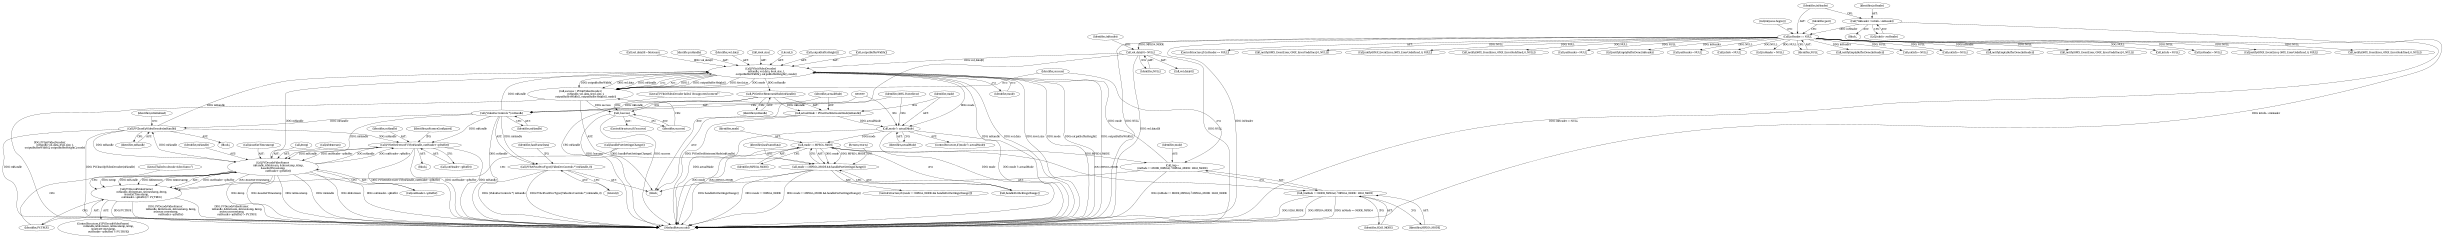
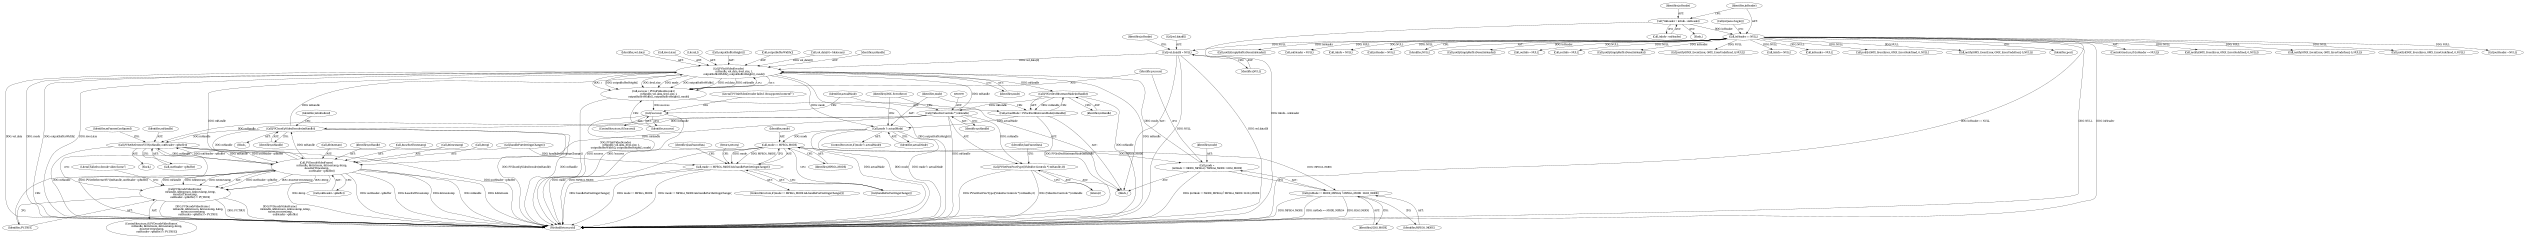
(1811, 29) -> (1908, 42)
(1152, 45) -> (1279, 45)
(1161, 62) -> (1176, 44)
(884, 107) -> none
none -> (1059, 107)
none -> (452, 145)
(572, 145) -> (1125, 145)
(1172, 167) -> (1207, 167)
